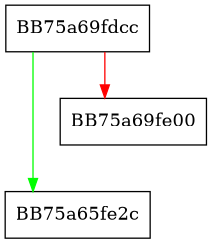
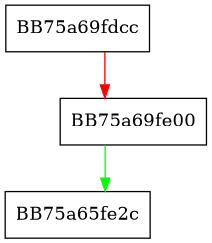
(33, 115) -> (105, 162)
